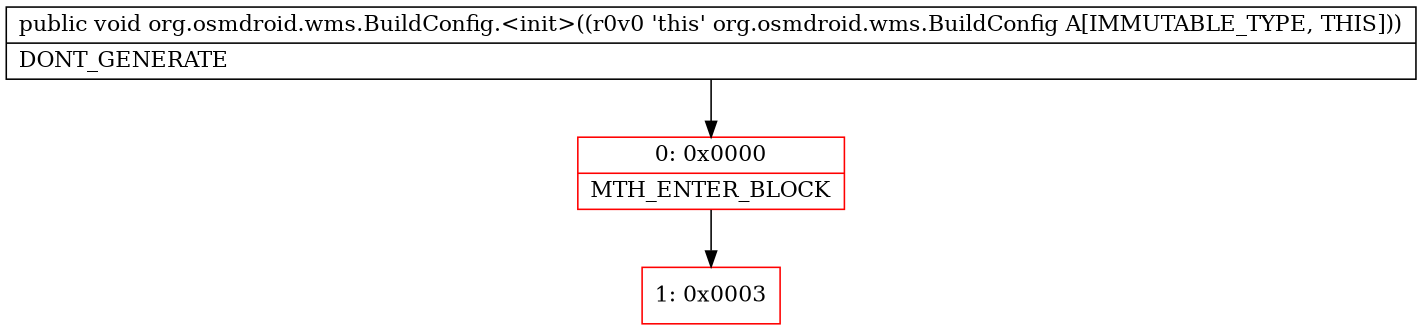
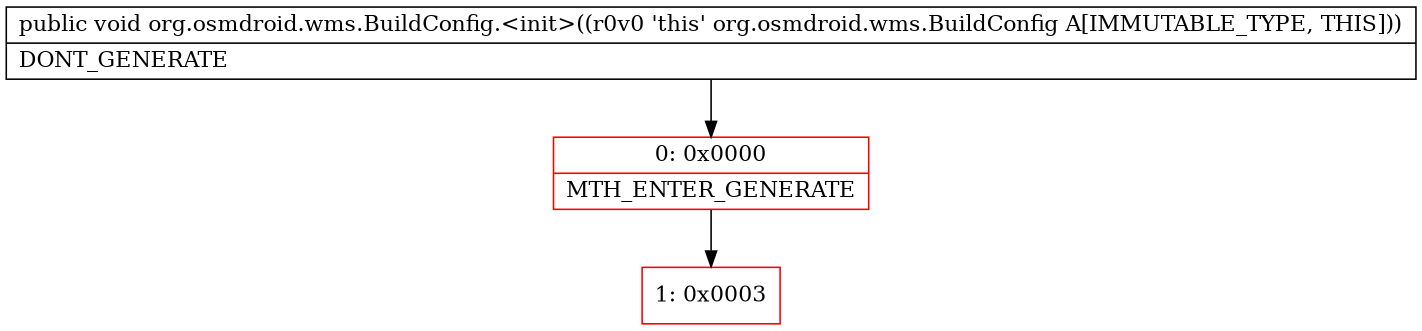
(711, 191) -> (711, 191)
